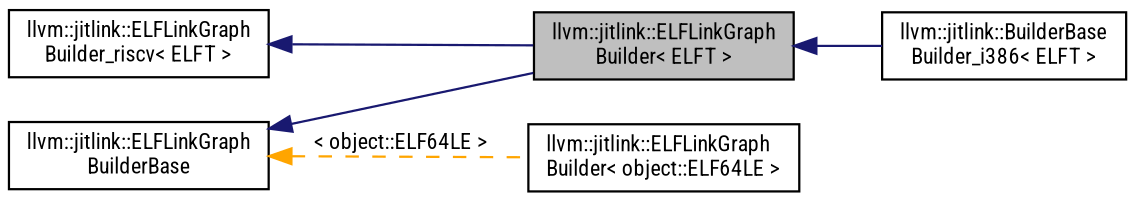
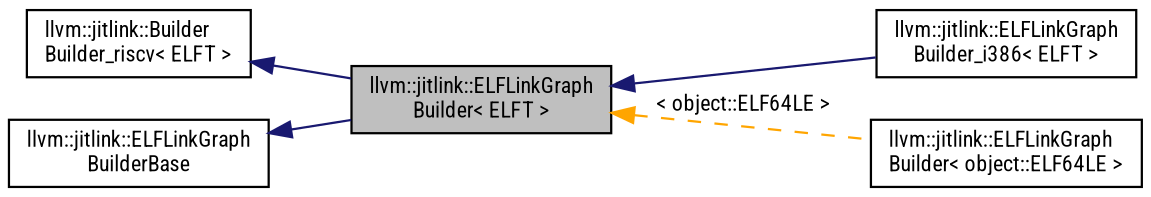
(139, 44) -> (139, 44)
(1004, 46) -> (1006, 44)
(410, 157) -> (752, 127)
